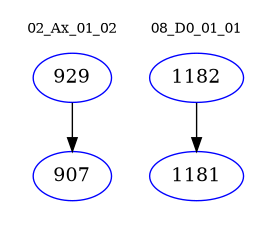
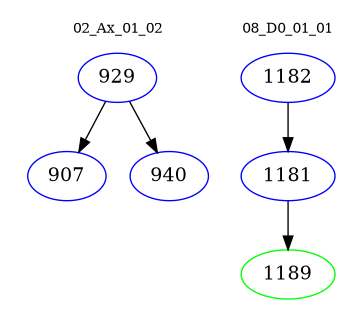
none -> (169, 176)
none -> (288, 274)
